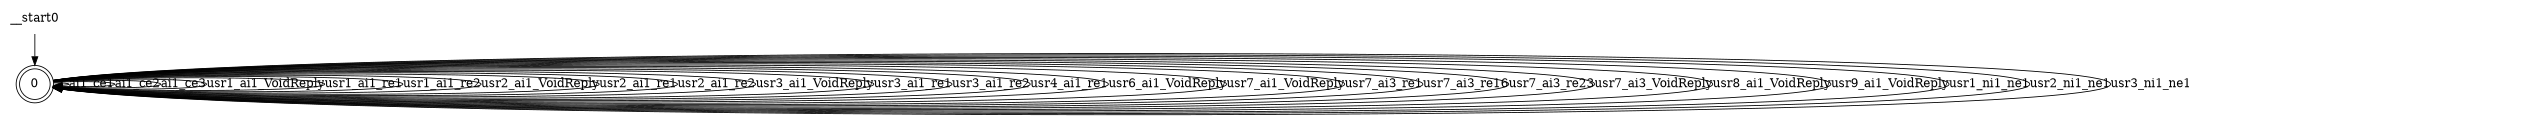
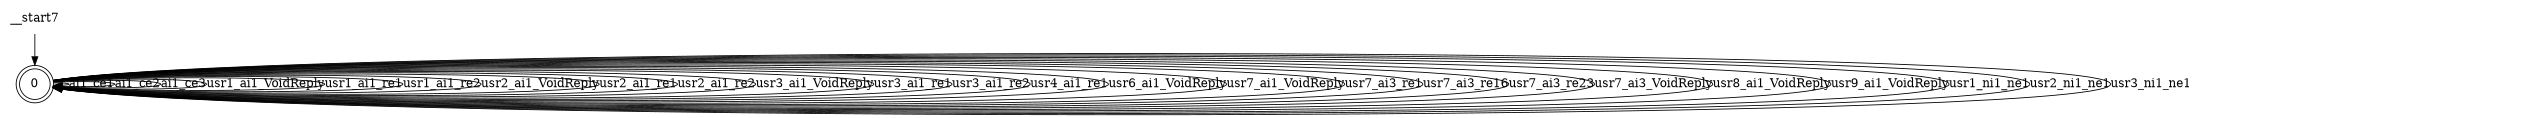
(35, 19) -> (35, 19)
